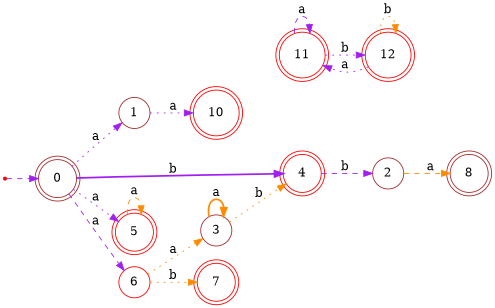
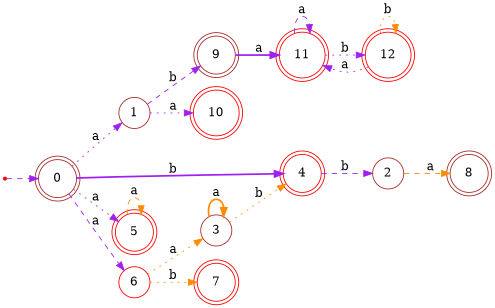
none -> (216, 55)
